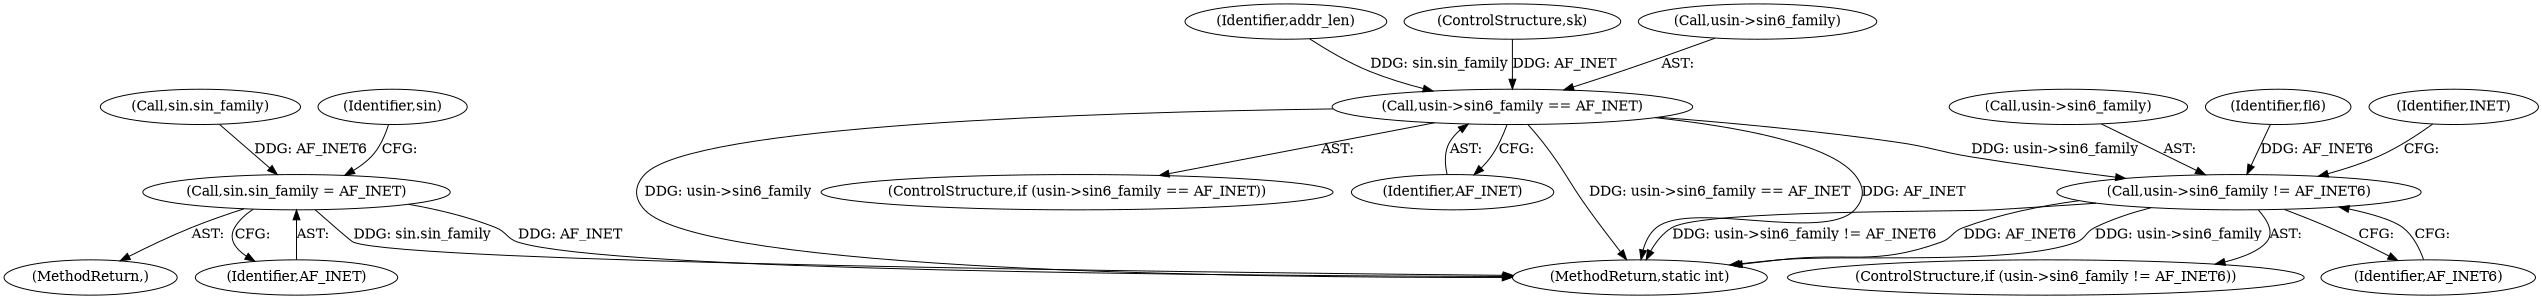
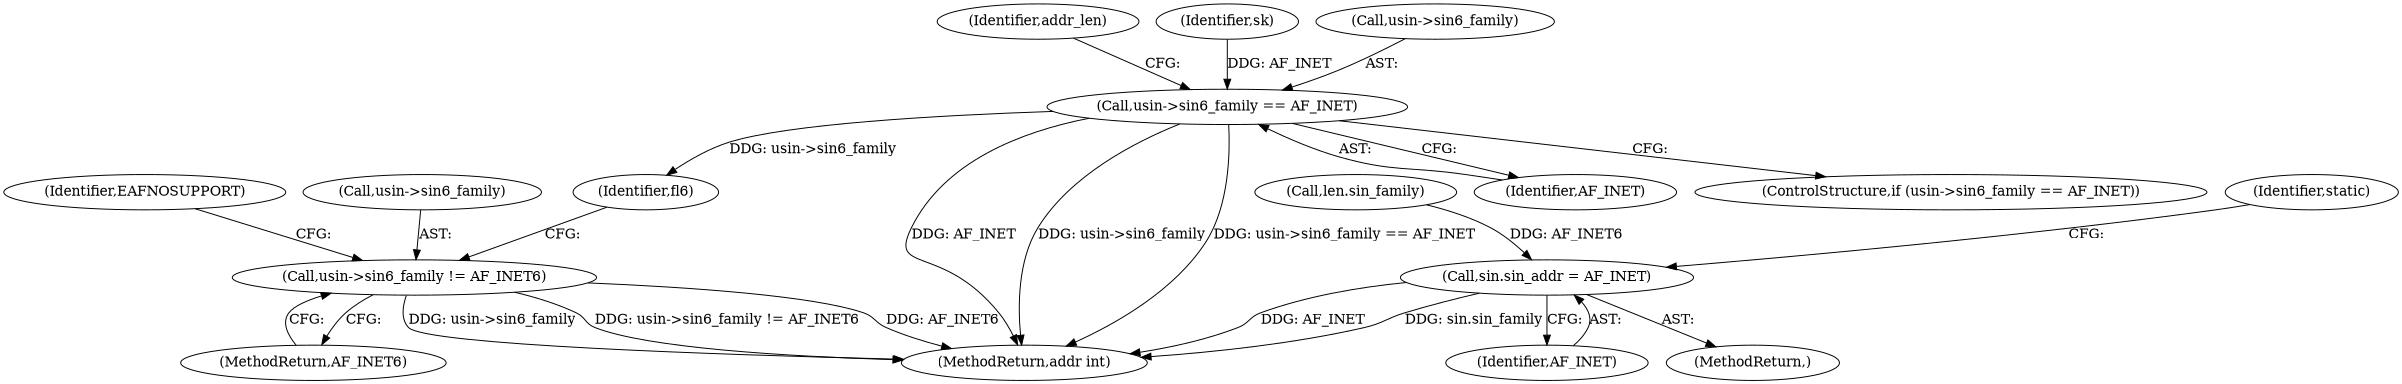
(1512, 22) -> (1227, 22)
(1439, 64) -> (1165, 64)
(200, 107) -> (1356, 192)
(393, 107) -> (2312, 192)
(2454, 107) -> (145, 192)
(1888, 141) -> (860, 122)
(1340, 150) -> (1652, 150)
(2317, 150) -> (565, 235)
(297, 192) -> (1547, 277)
(1640, 277) -> (1024, 363)
(2046, 277) -> none
(2428, 277) -> (313, 363)
